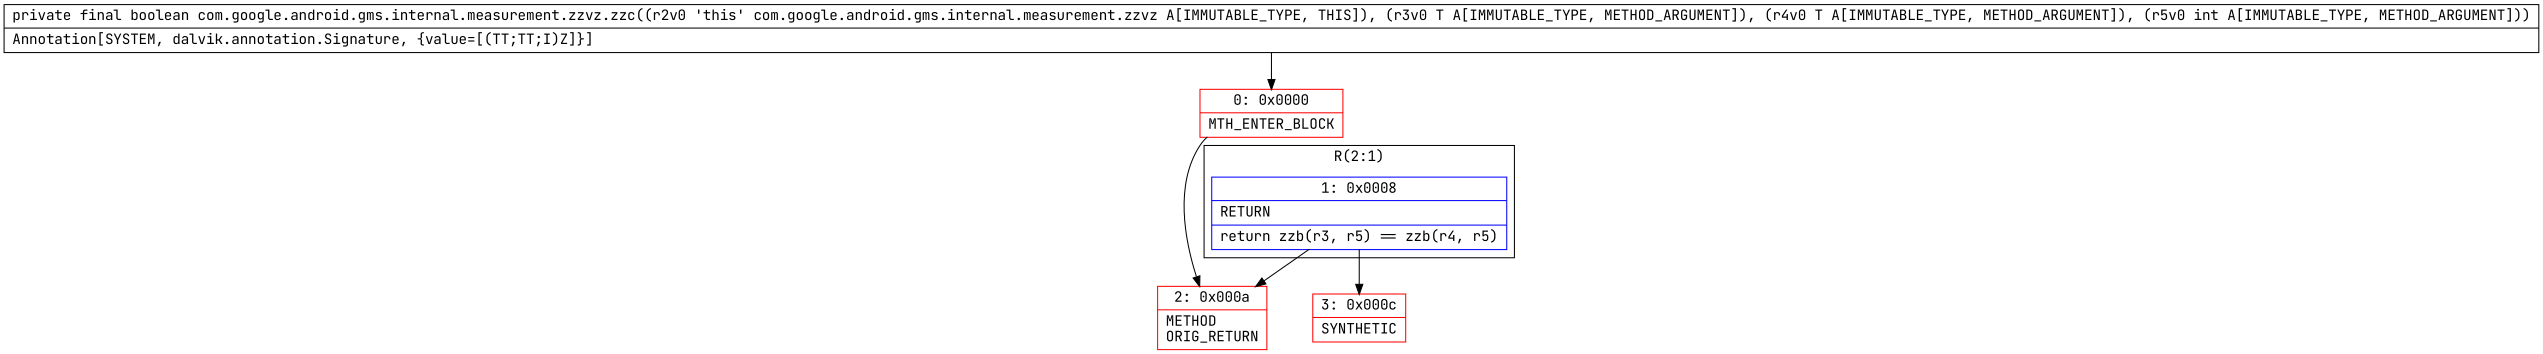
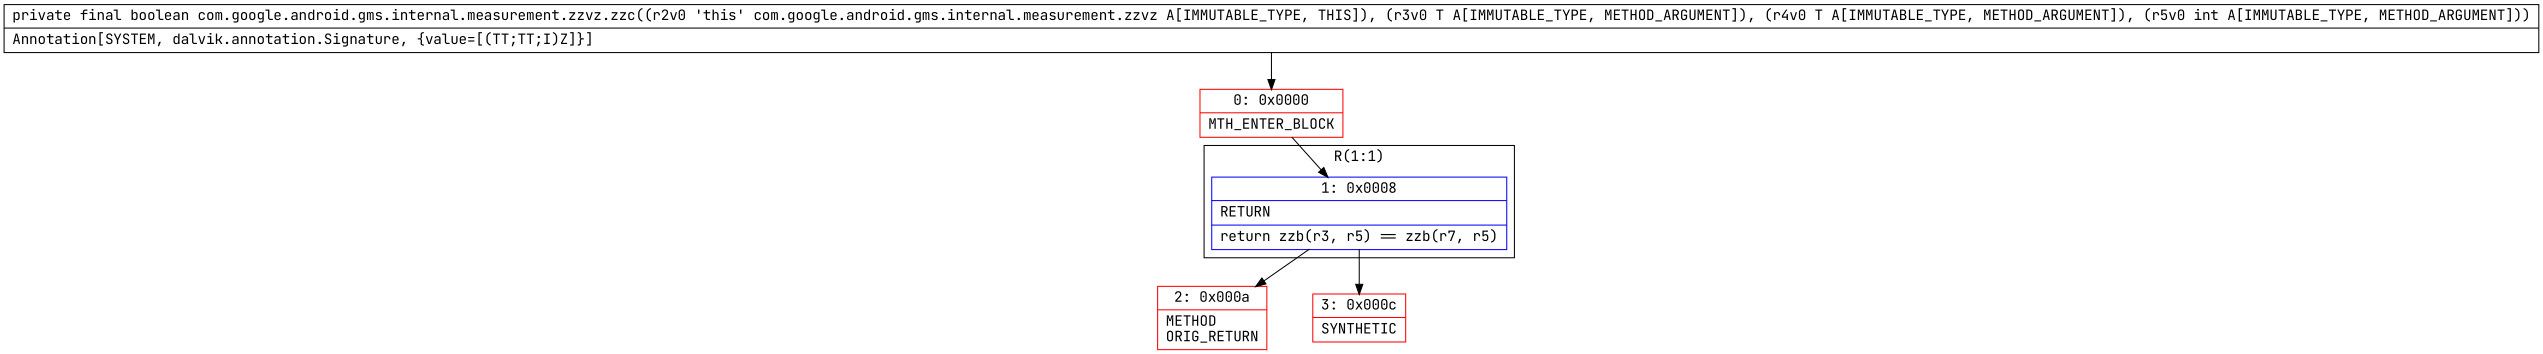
(1359, 157) -> (1359, 157)
(1184, 205) -> (1306, 153)
(1359, 237) -> (1359, 237)
